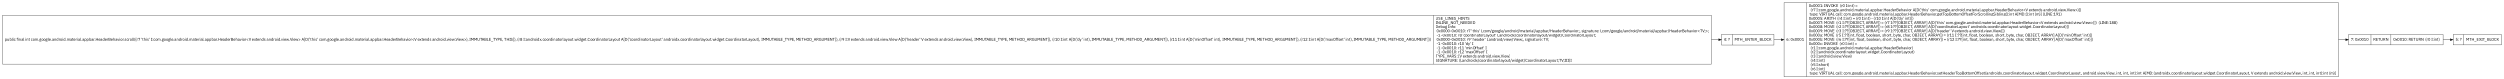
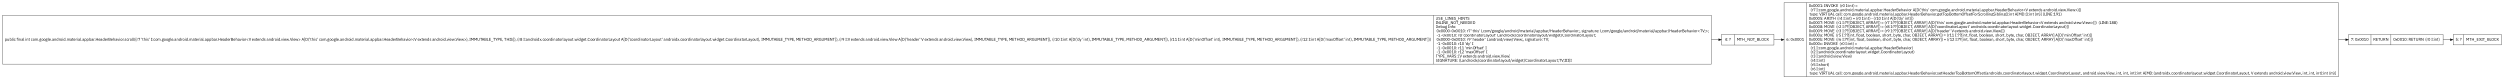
(1753, 40) -> (1753, 40)
